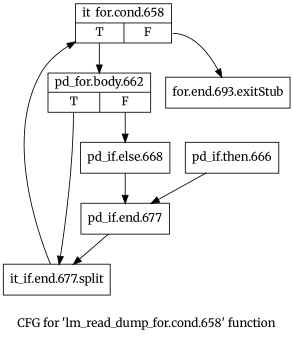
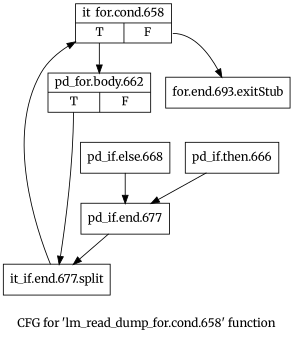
(125, 123) -> none
